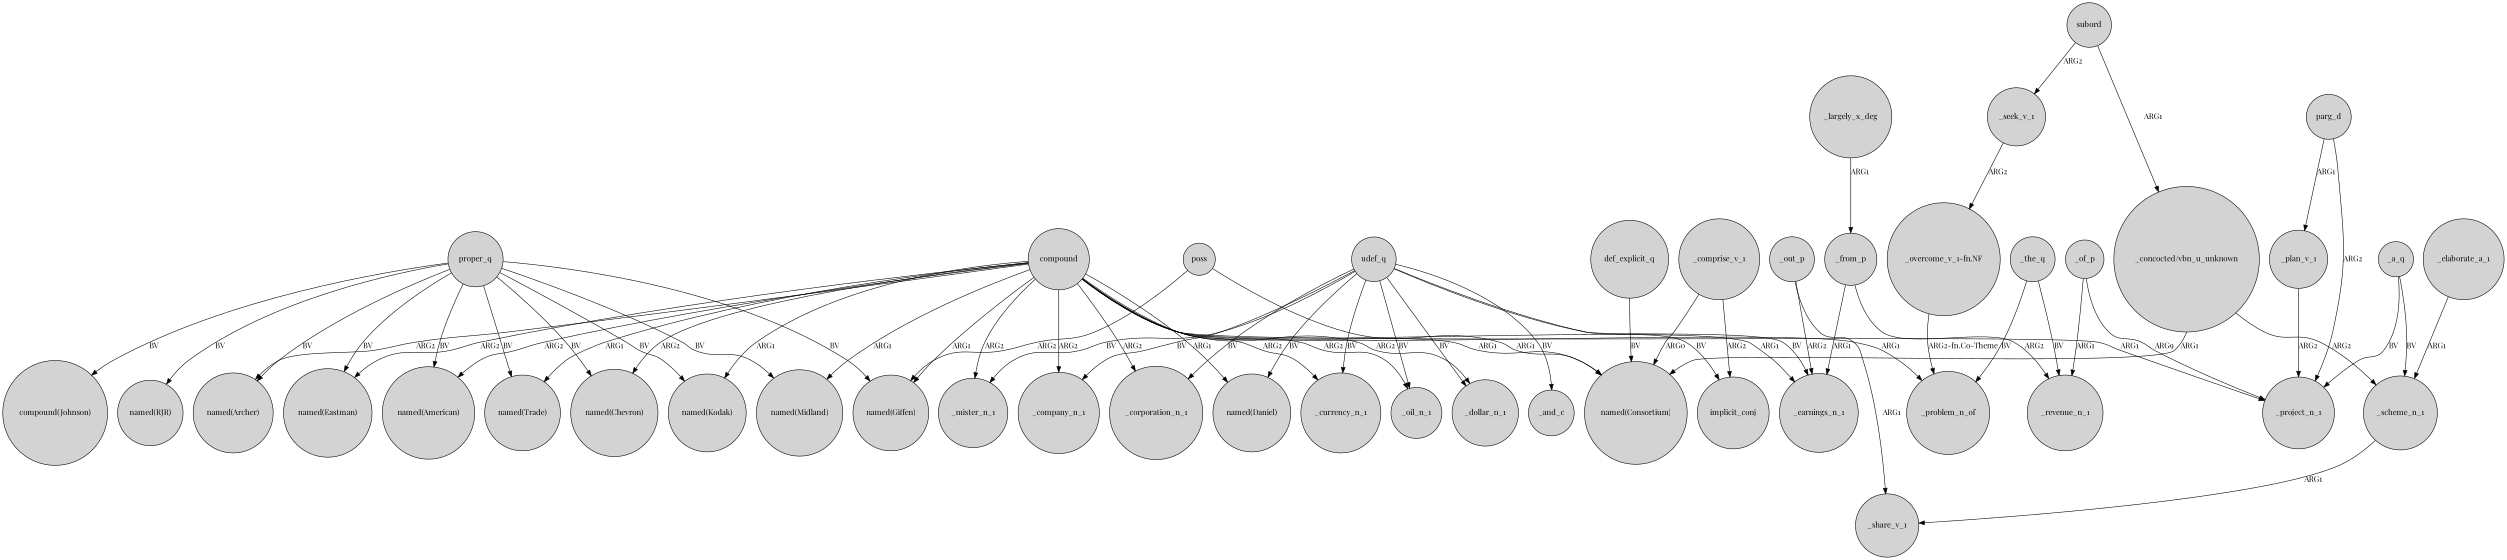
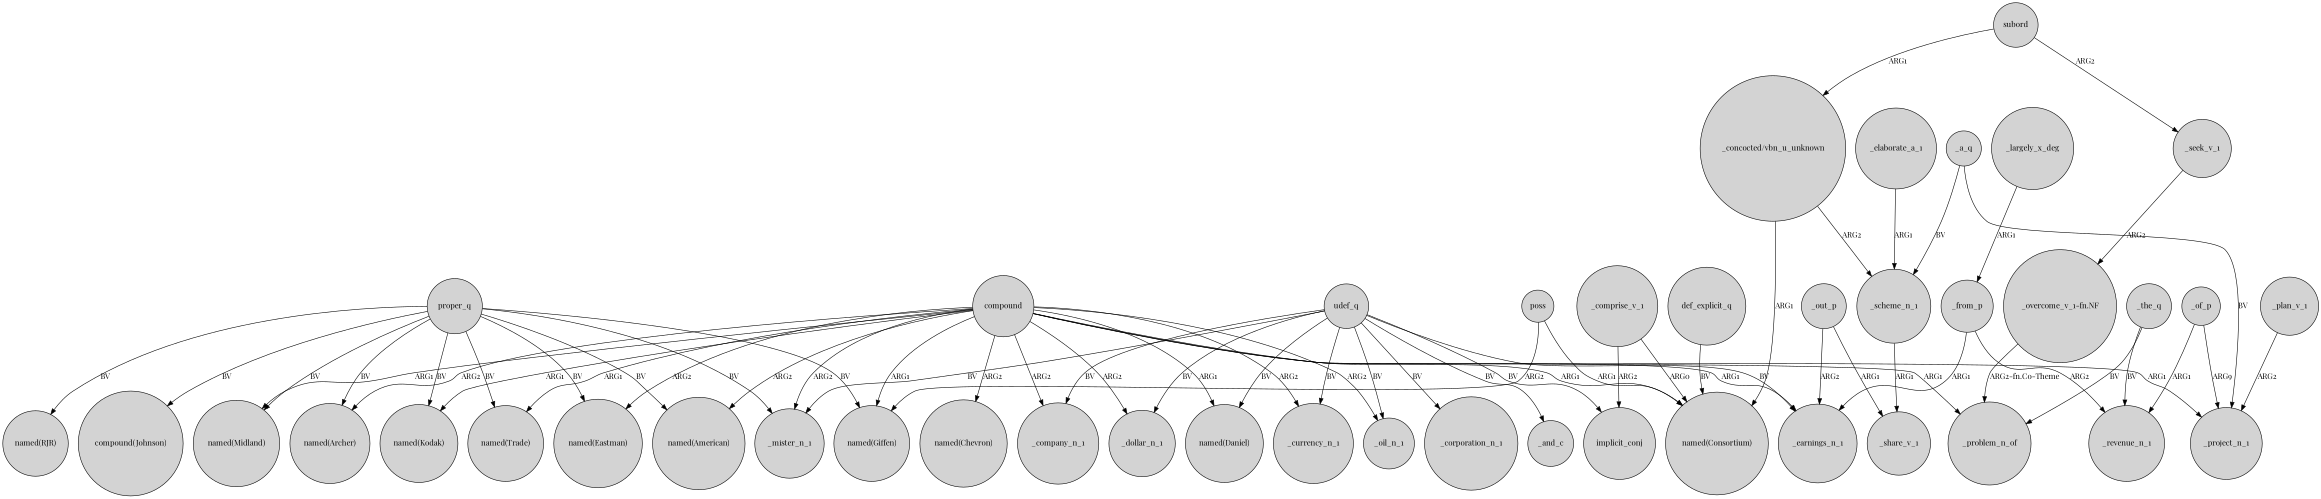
(2329, 117) -> none
(546, 321) -> (626, 336)
(1105, 322) -> none
